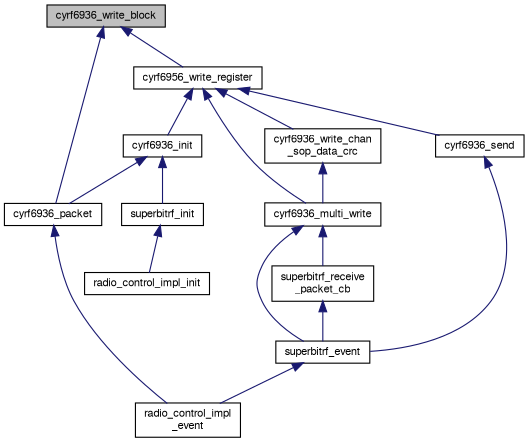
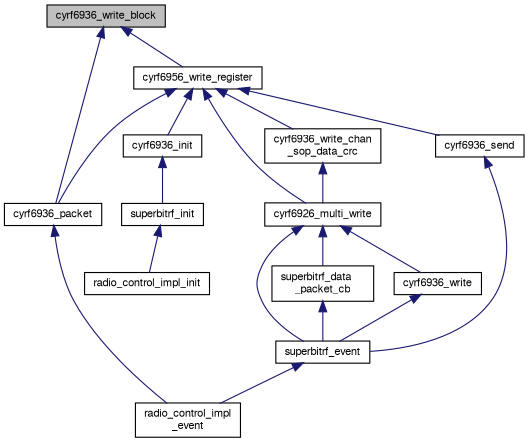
(103, 183) -> (103, 139)
(323, 214) -> (323, 214)
(323, 284) -> (323, 284)
none -> (438, 284)
